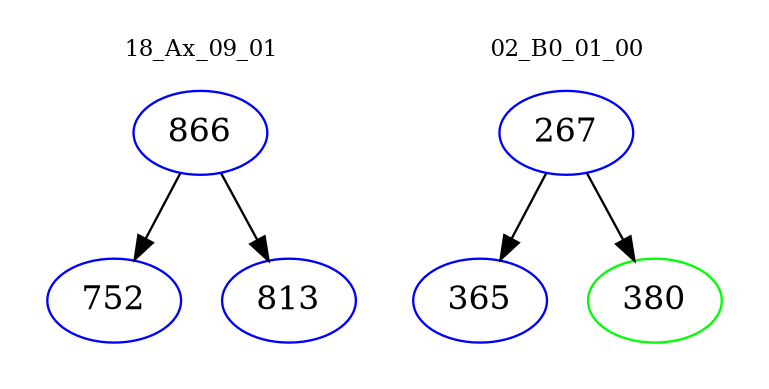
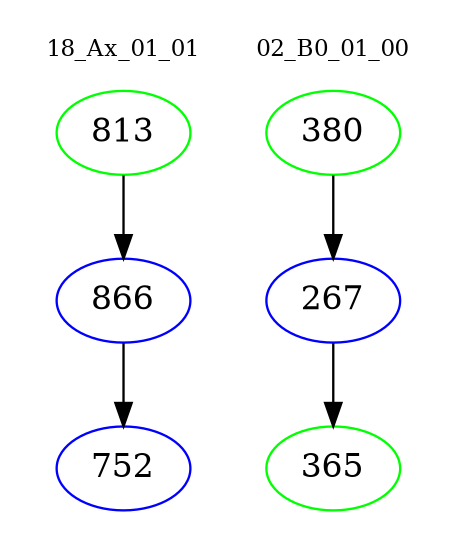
(202, 50) -> (124, 50)
(239, 206) -> (124, 205)
(605, 206) -> (333, 205)
(289, 301) -> (124, 133)
(480, 301) -> (333, 468)
